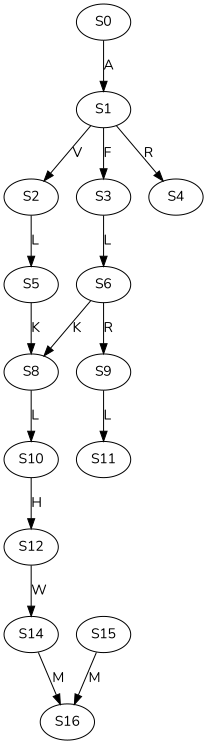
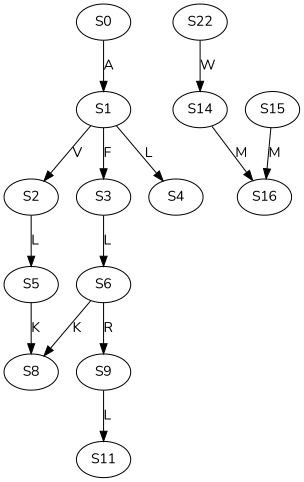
(149, 153) -> (149, 153)
(31, 460) -> none
(31, 547) -> (200, 22)
